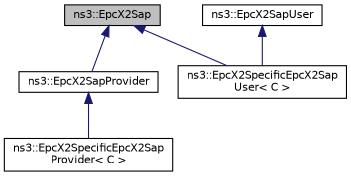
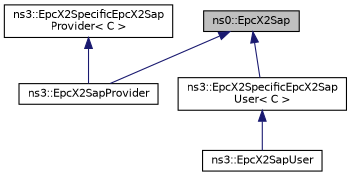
(112, 15) -> (251, 21)
(262, 51) -> (262, 136)
(89, 121) -> (89, 66)
